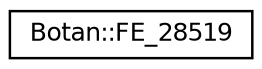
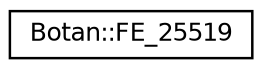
(131, 35) -> (131, 35)
